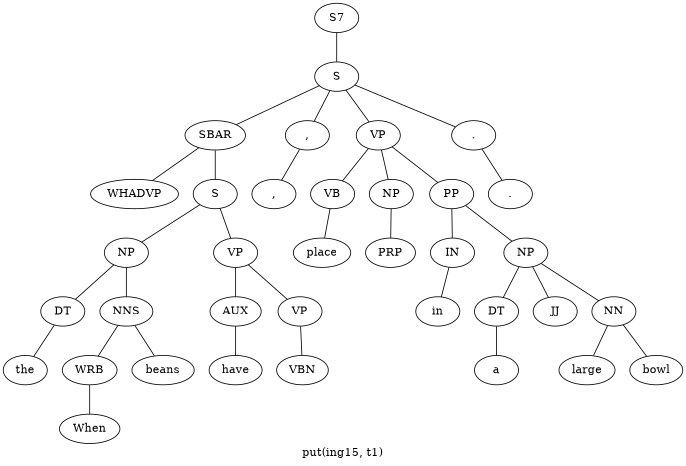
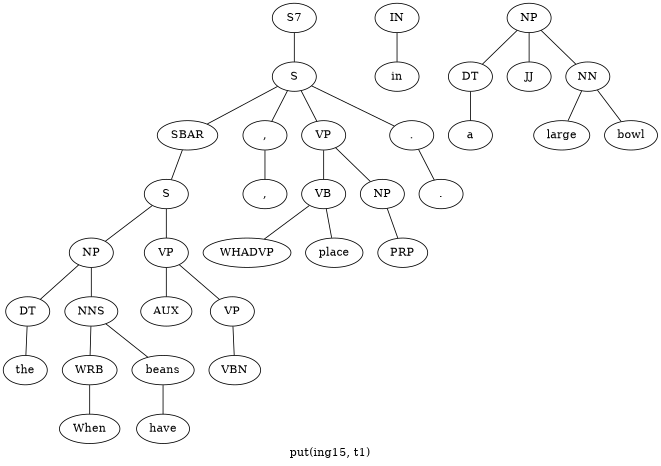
(176, 164) -> (287, 222)
(452, 194) -> none
(236, 341) -> (163, 400)
